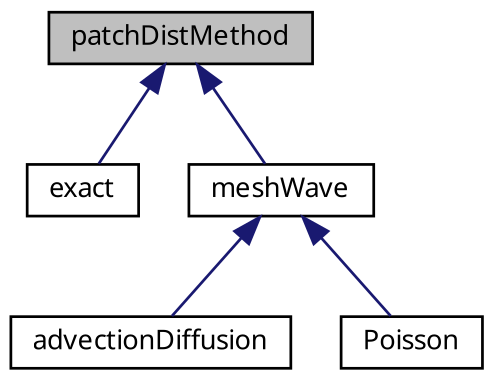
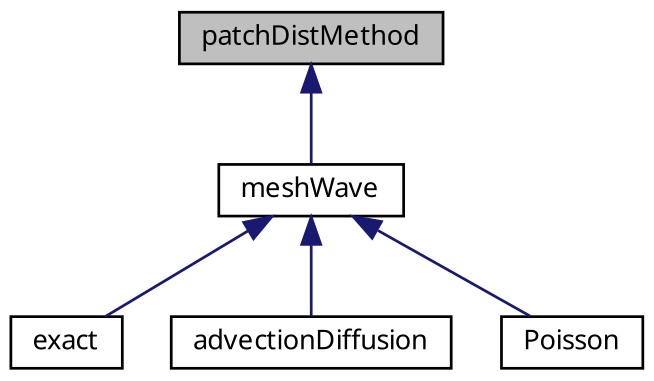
(124, 126) -> (177, 273)
